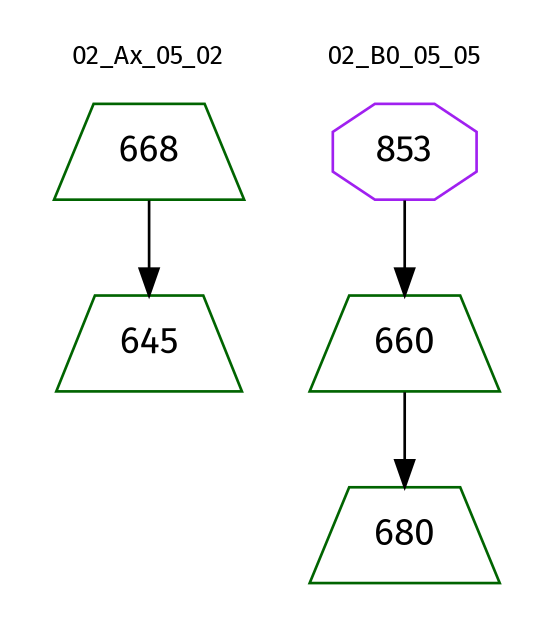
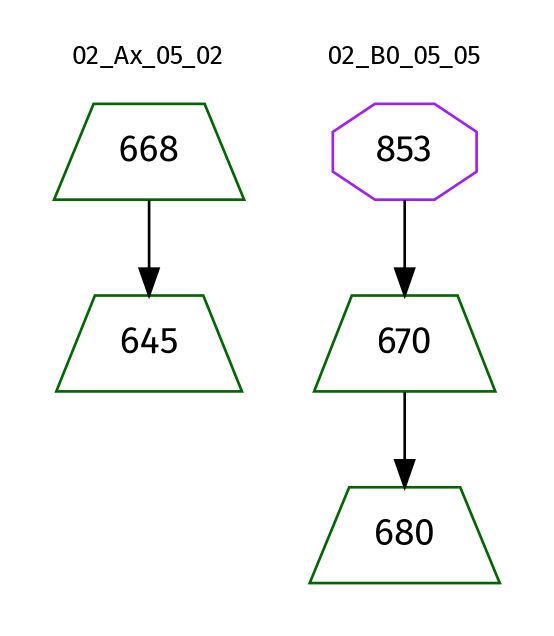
(405, 343) -> (405, 343)
